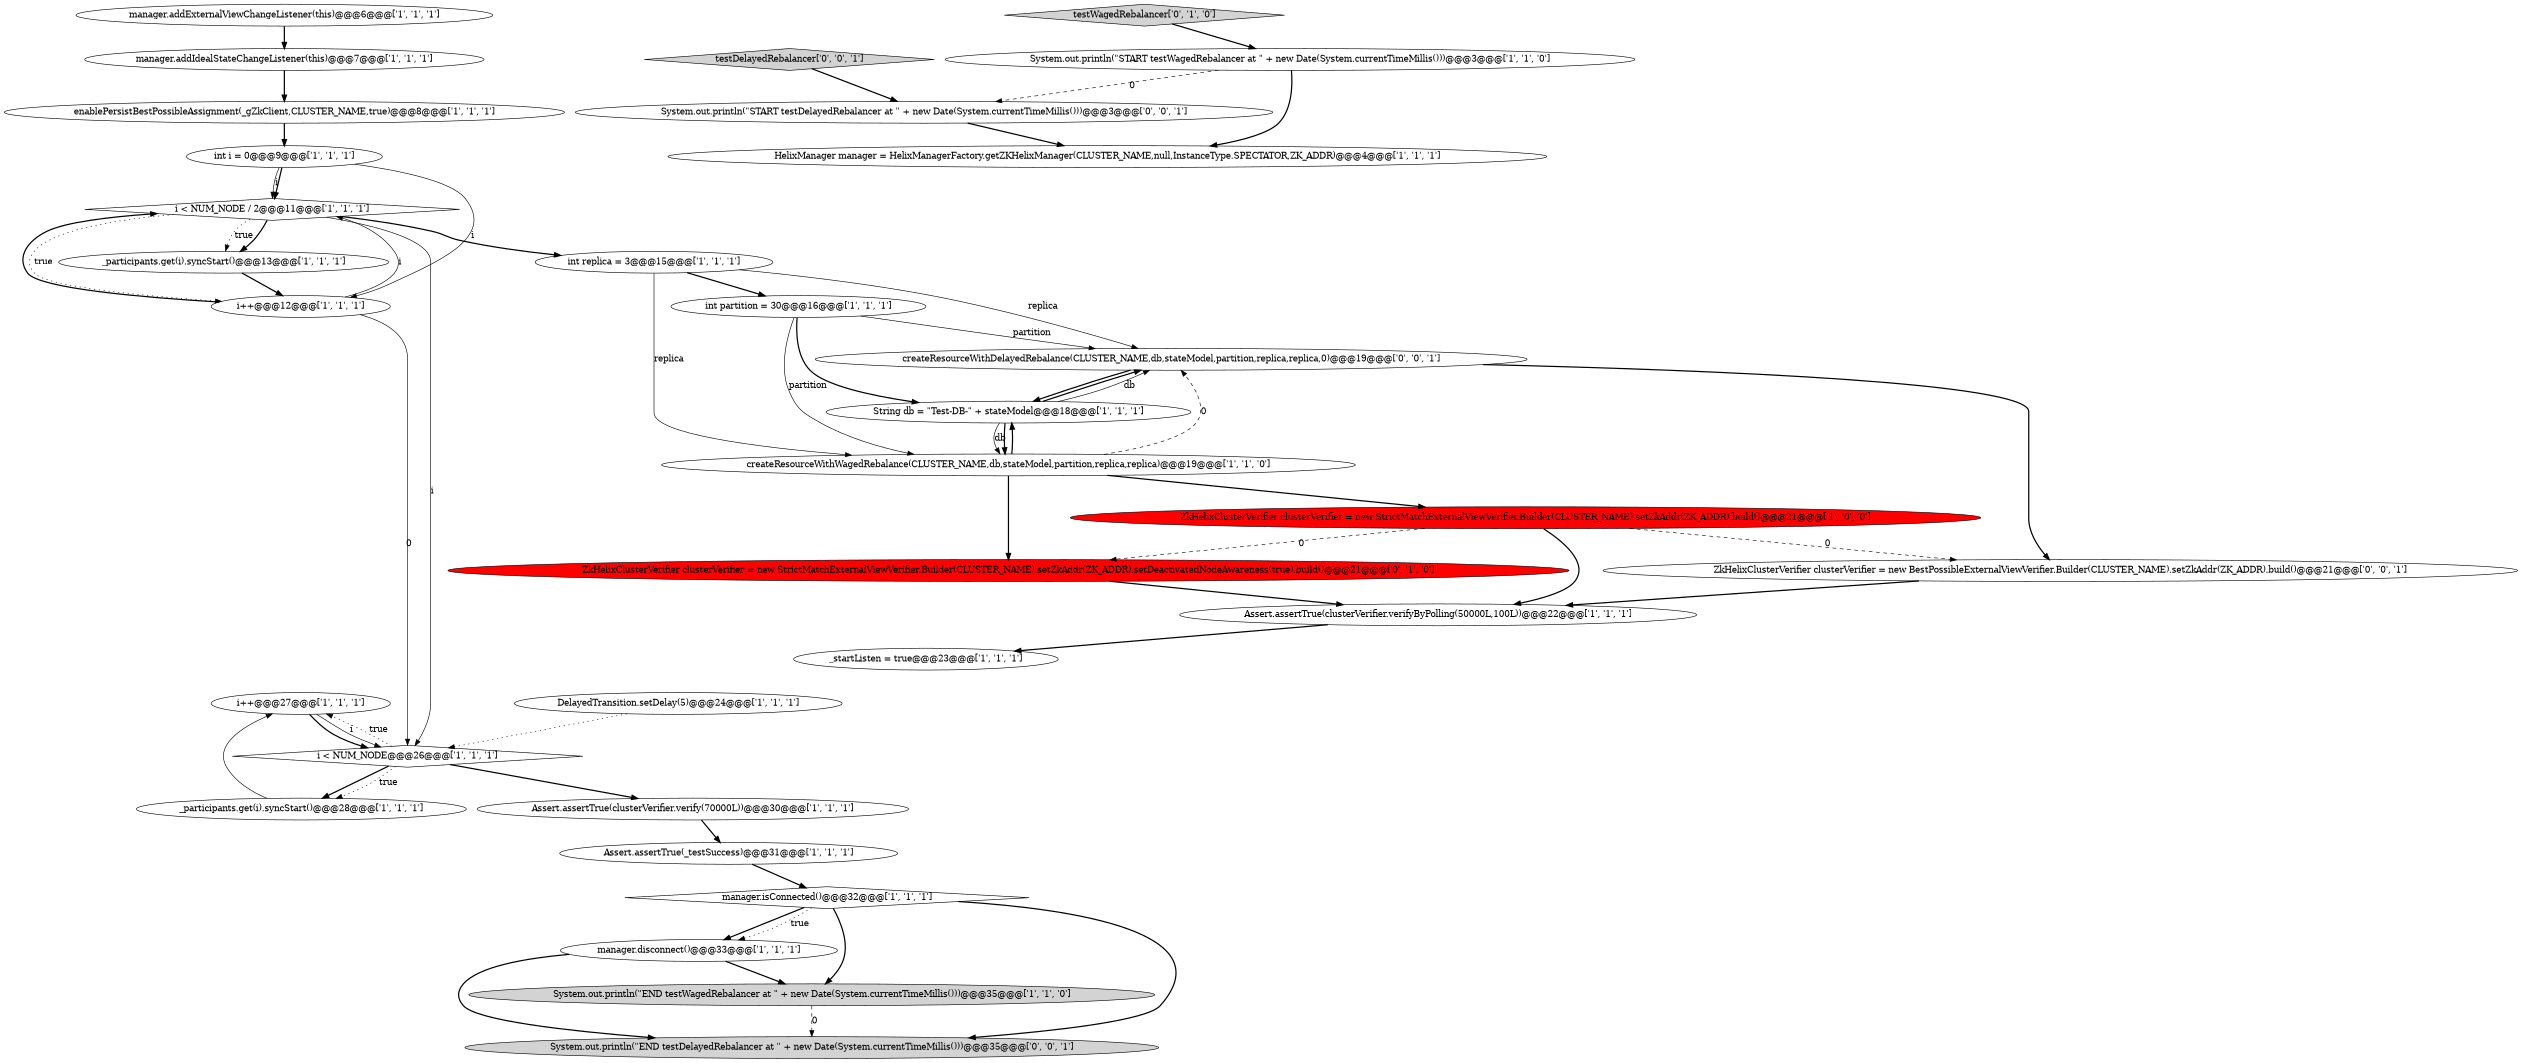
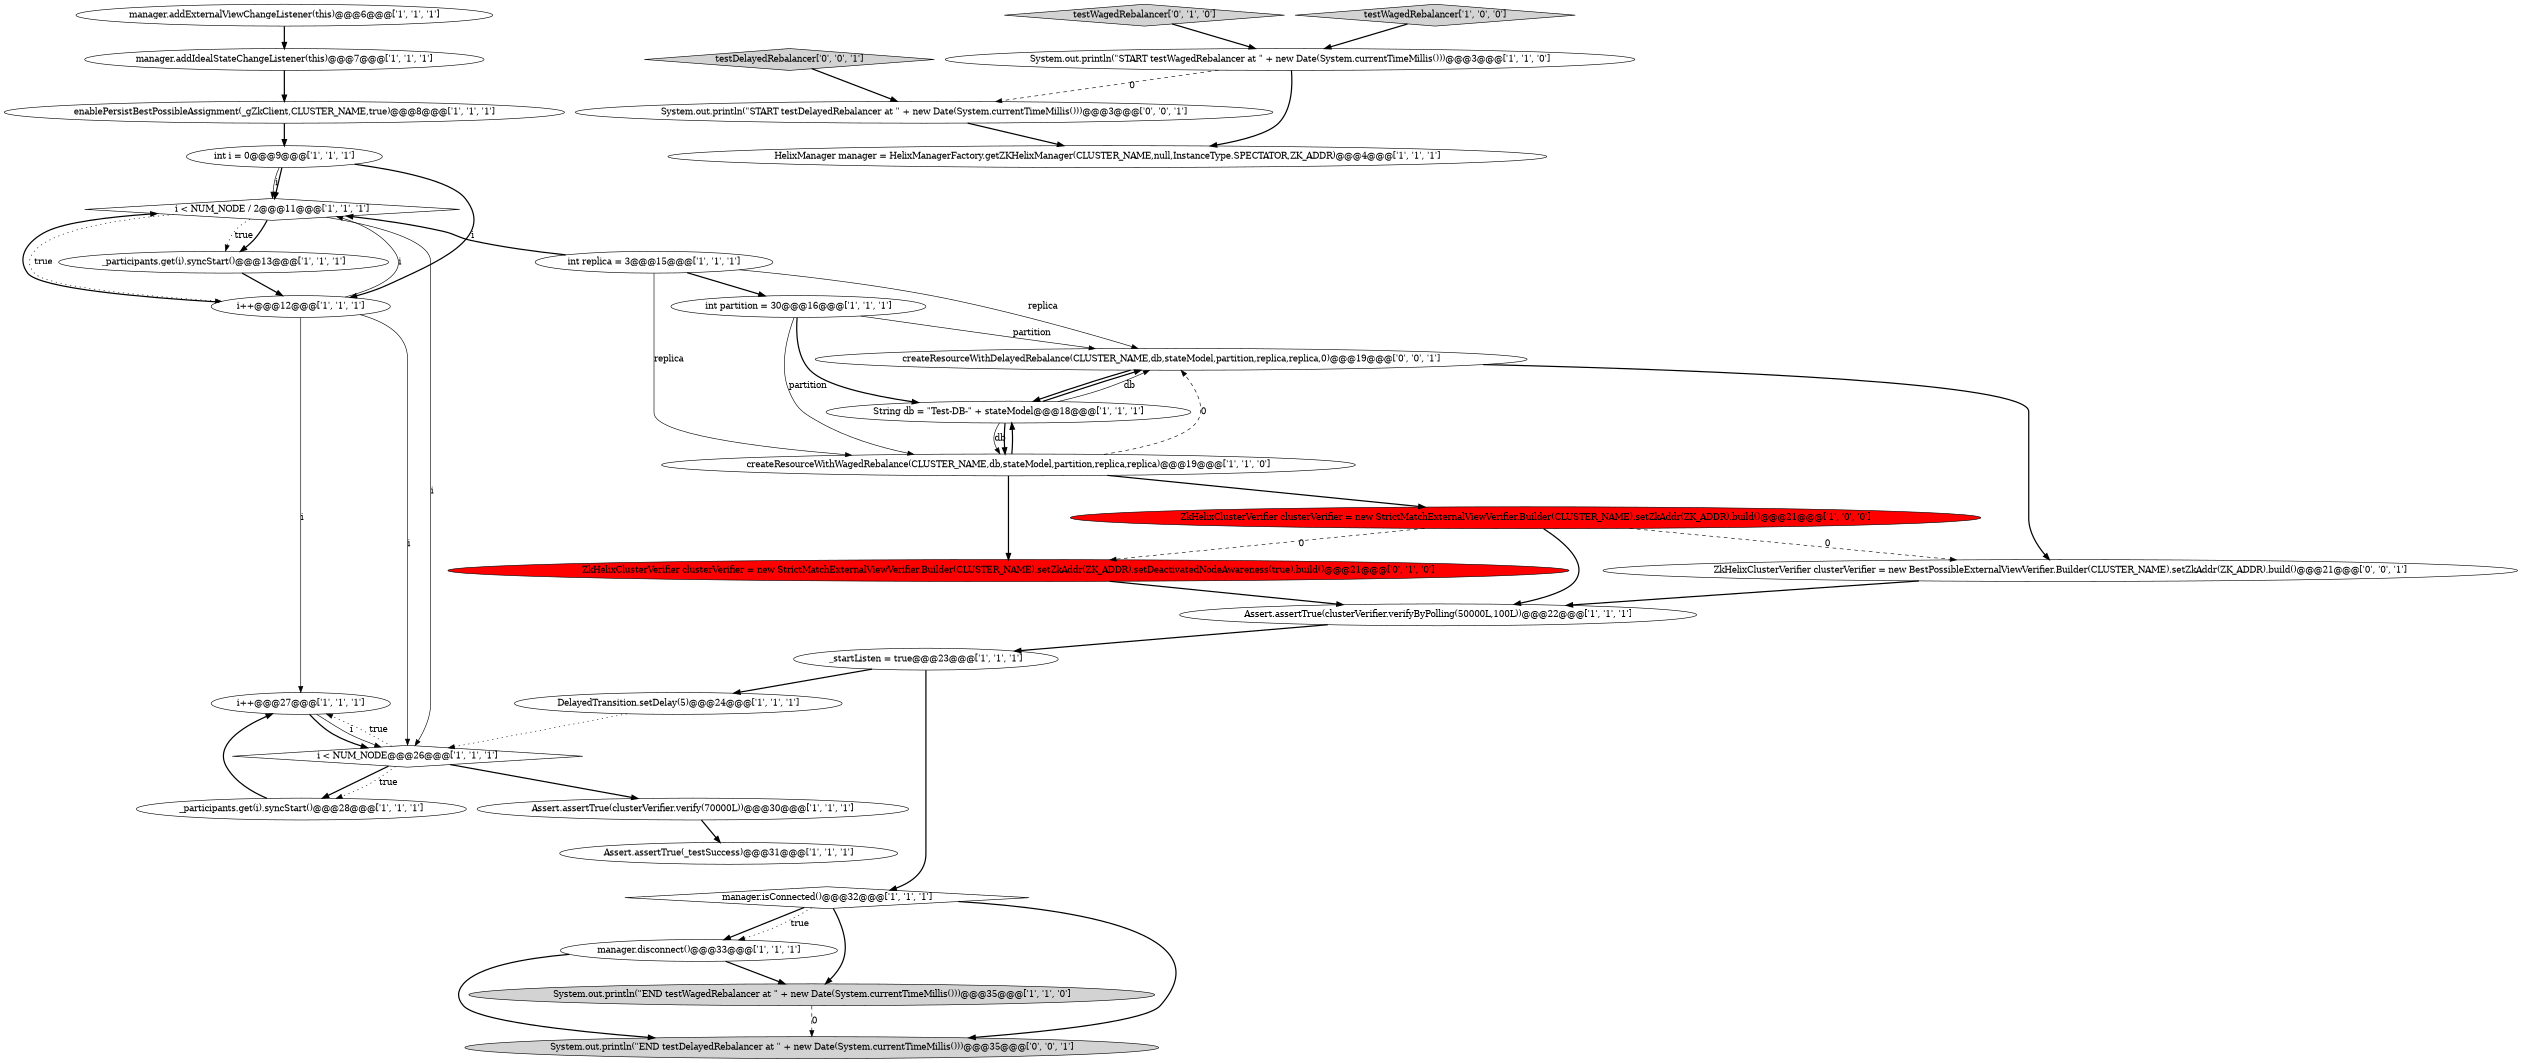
none -> (1435, 15)
(473, 222) -> (473, 222)
(447, 236) -> (459, 237)
none -> (301, 502)
(409, 544) -> (409, 544)
none -> (806, 681)
(224, 757) -> (224, 757)
(776, 875) -> (926, 786)
